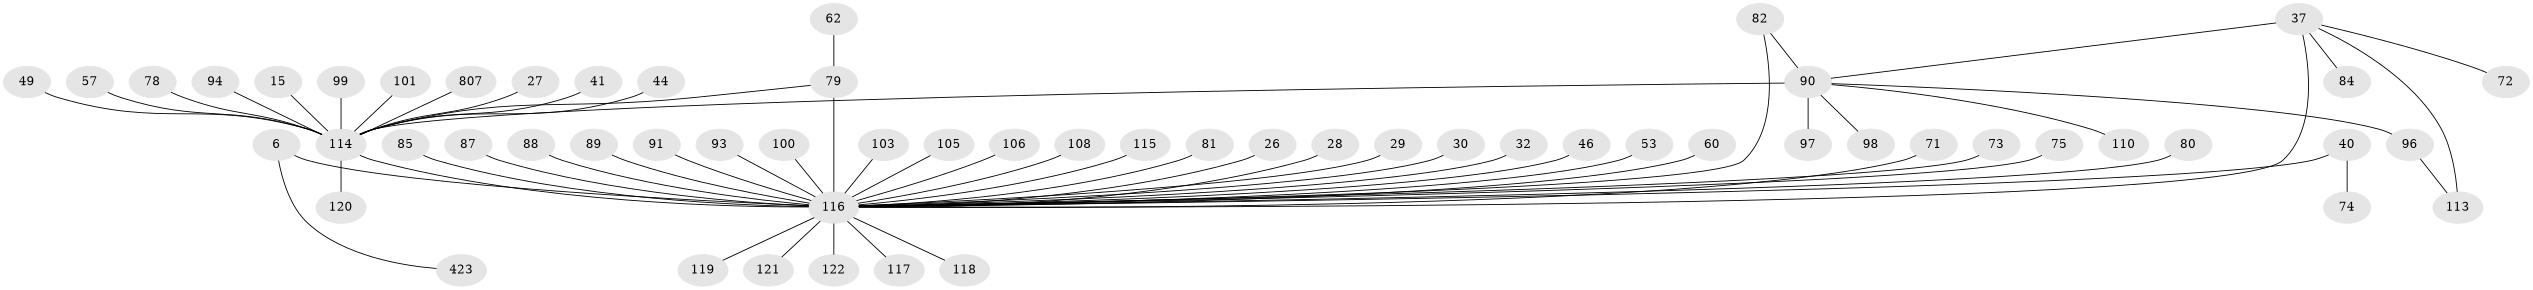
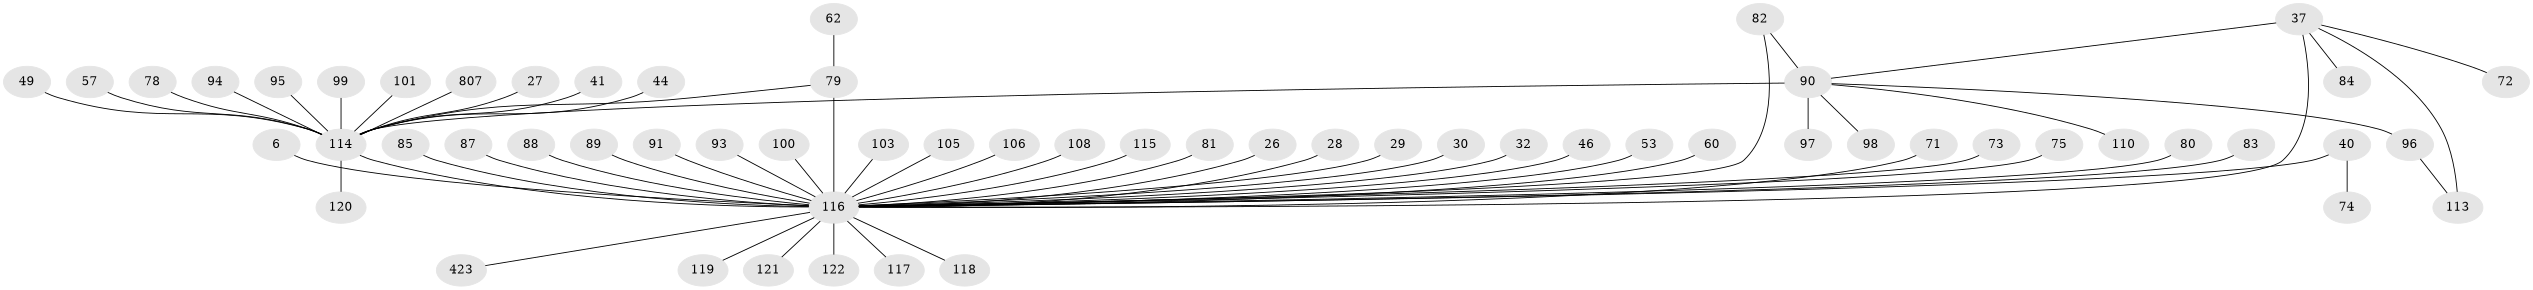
(278, 82) -> (278, 82)
none -> (2251, 145)
(336, 242) -> (648, 239)
